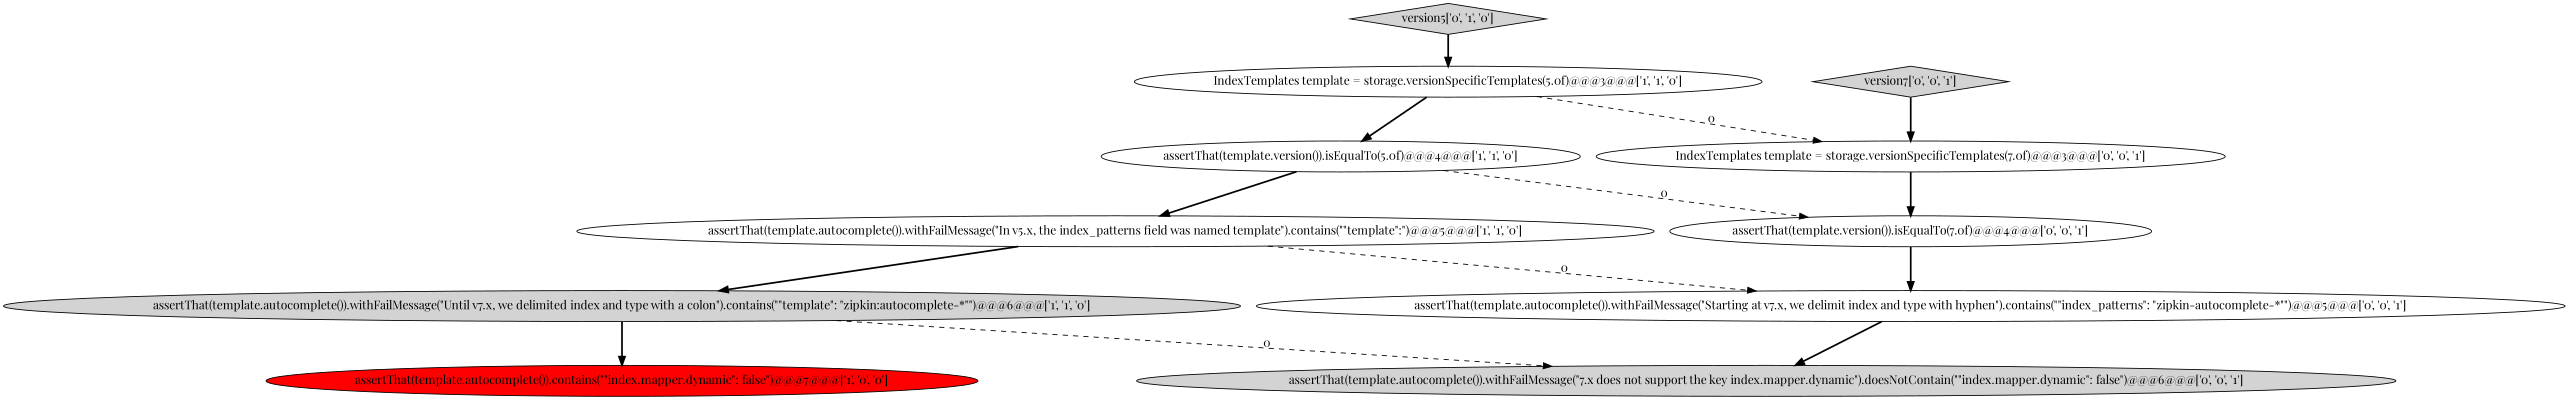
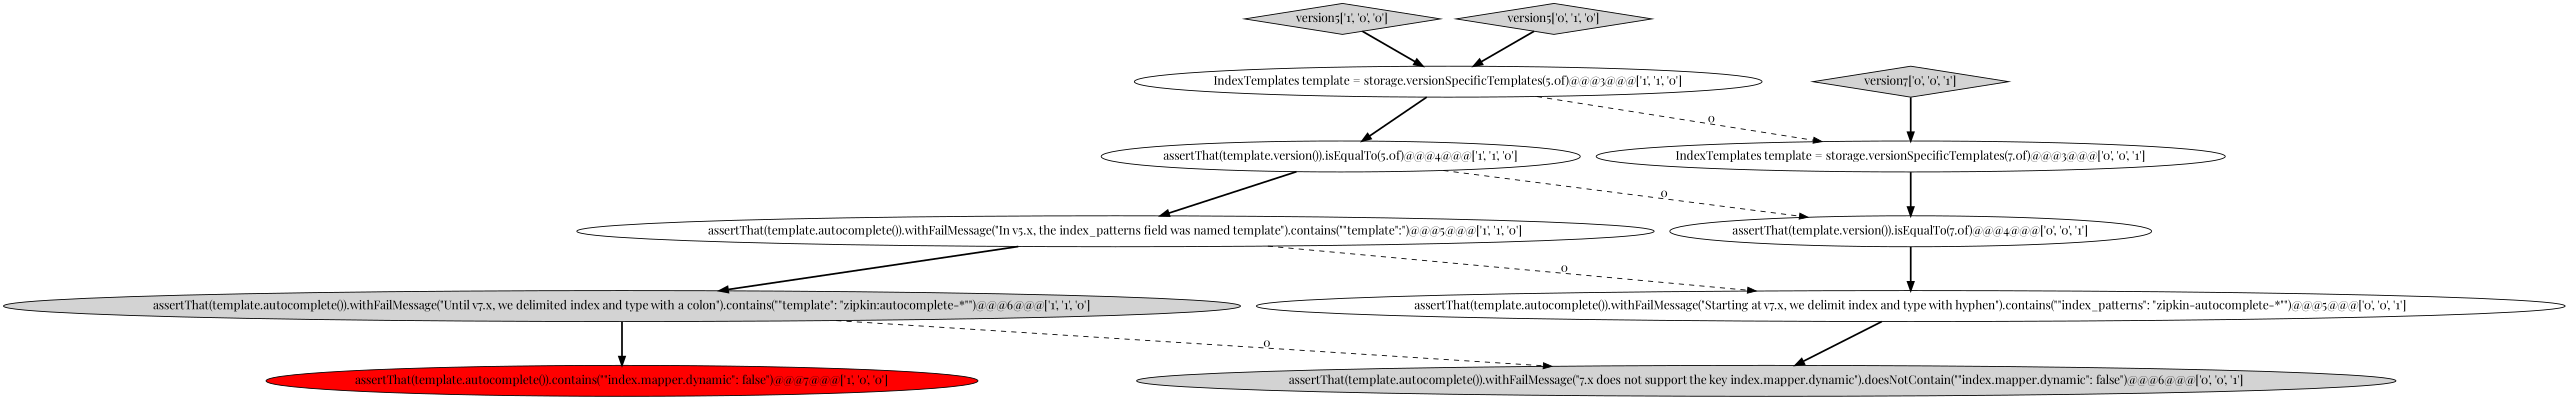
none -> (1342, 19)
